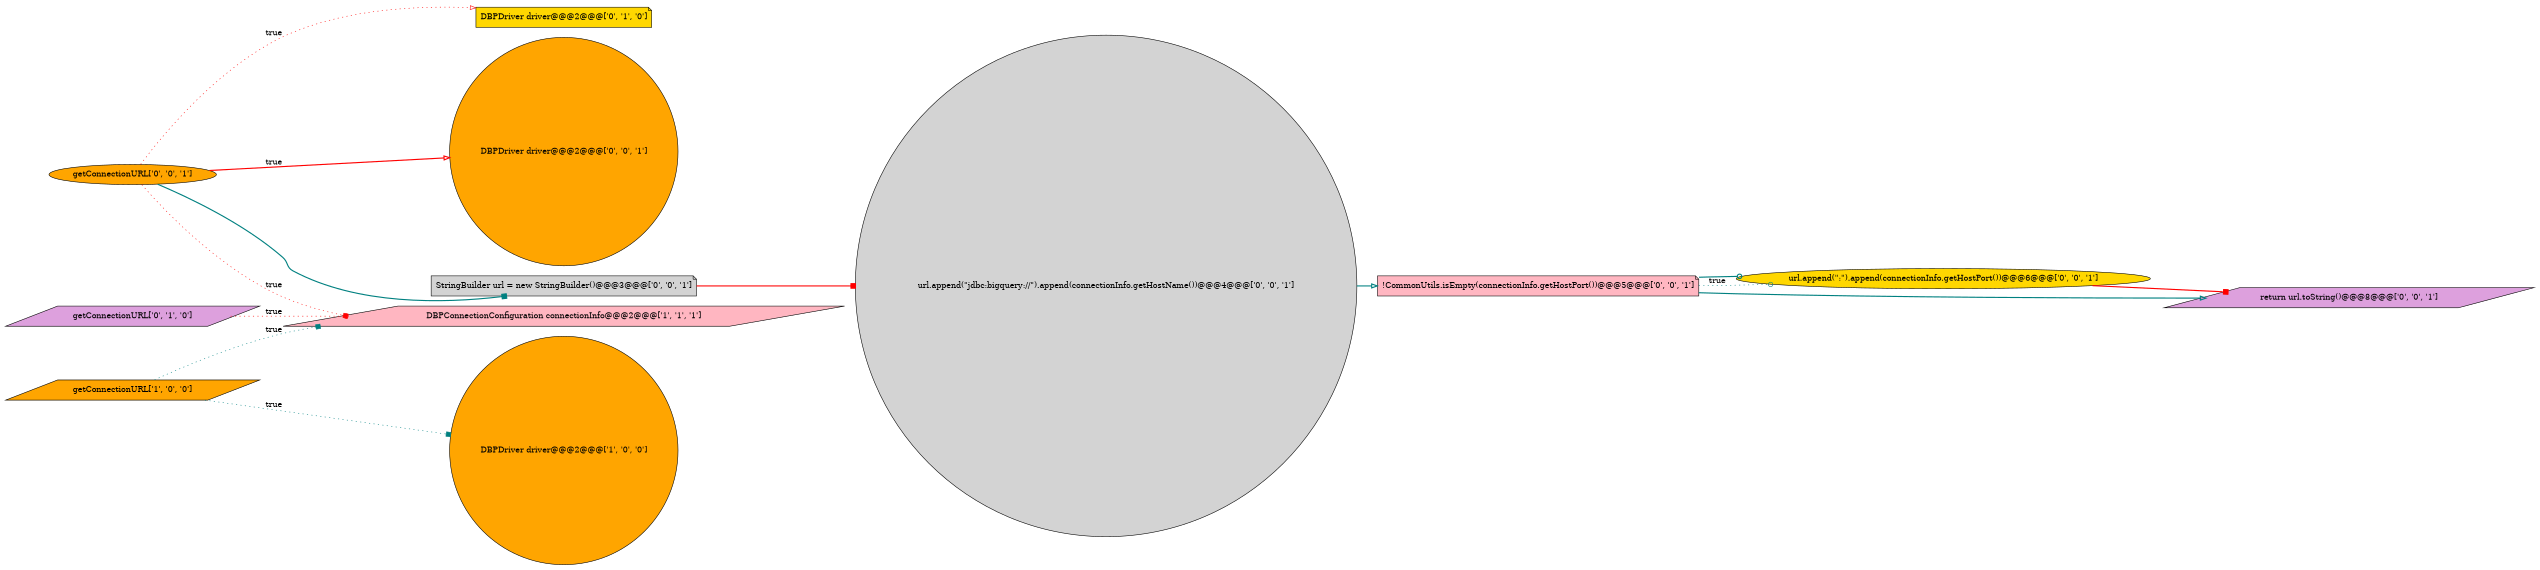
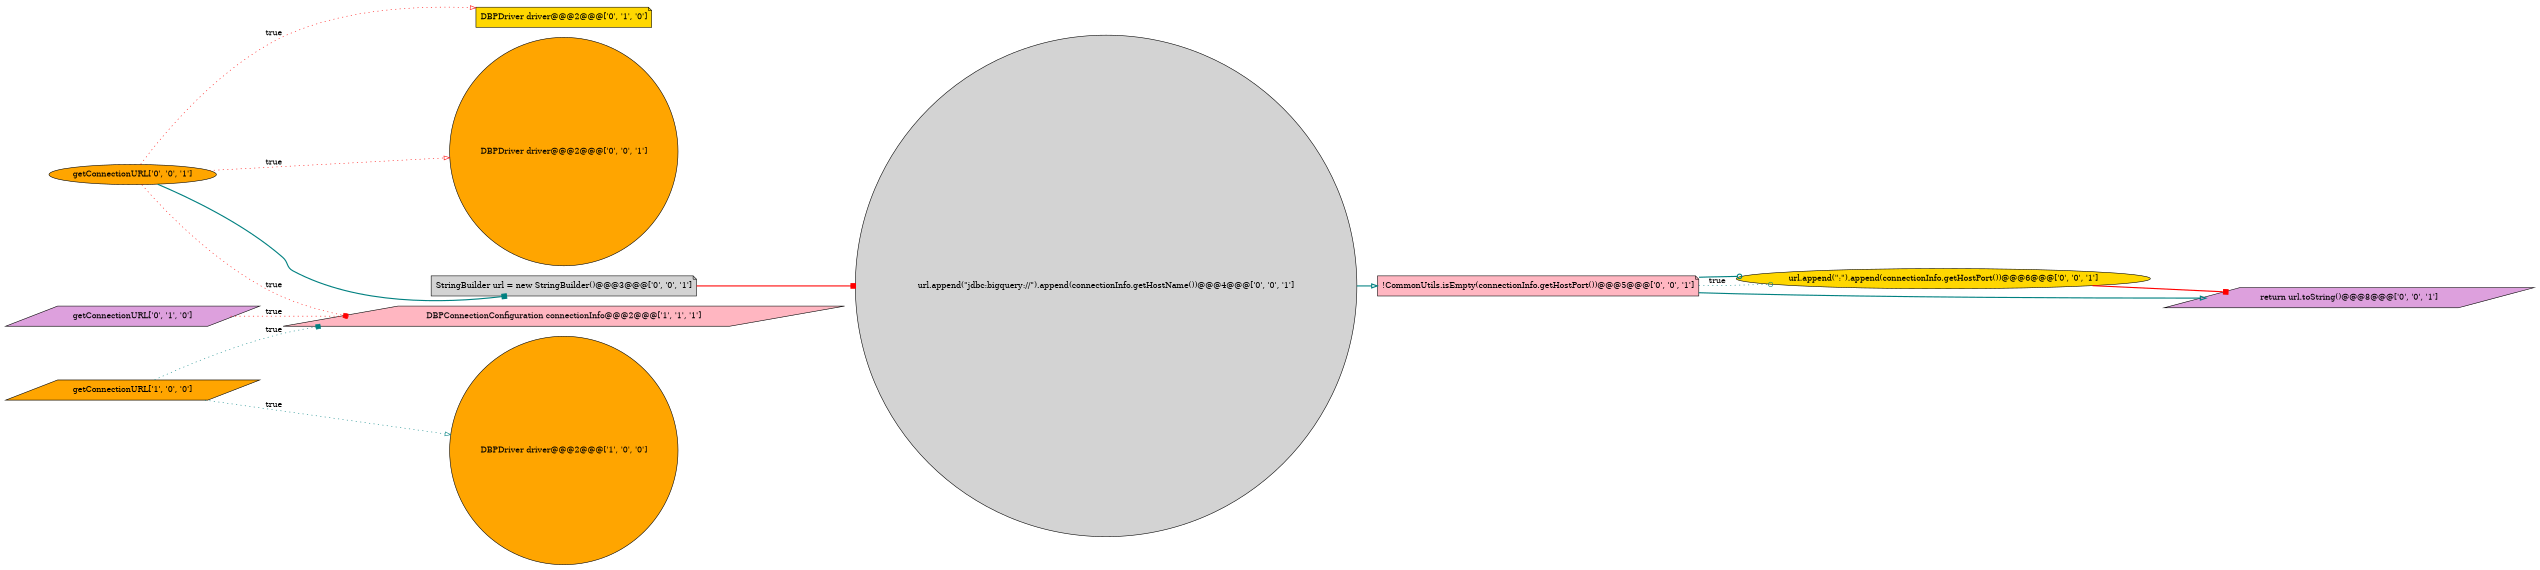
(327, 164) -> (327, 164)
(325, 417) -> (325, 417)
